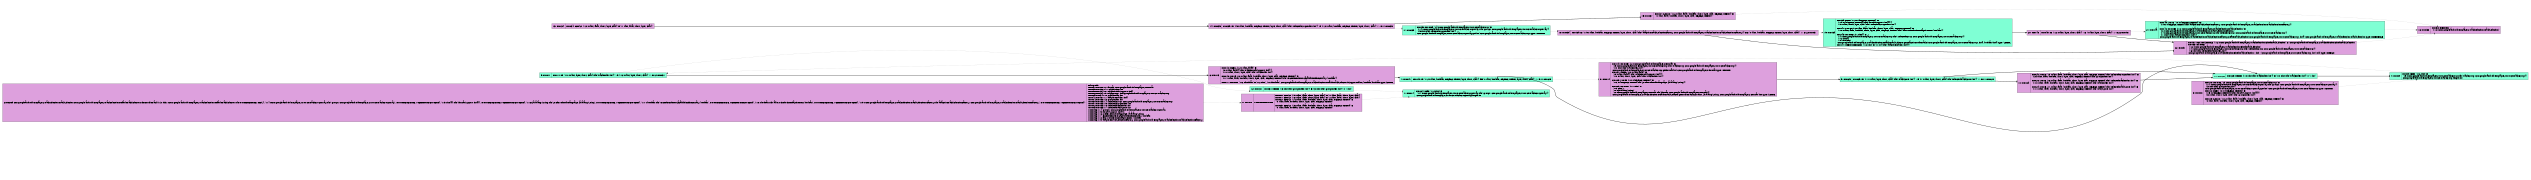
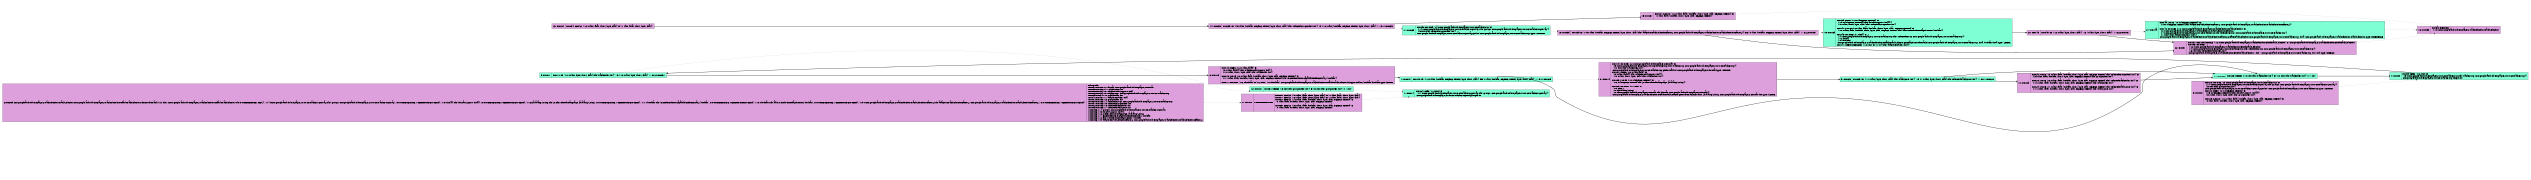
(1540, 59) -> (1540, 59)
